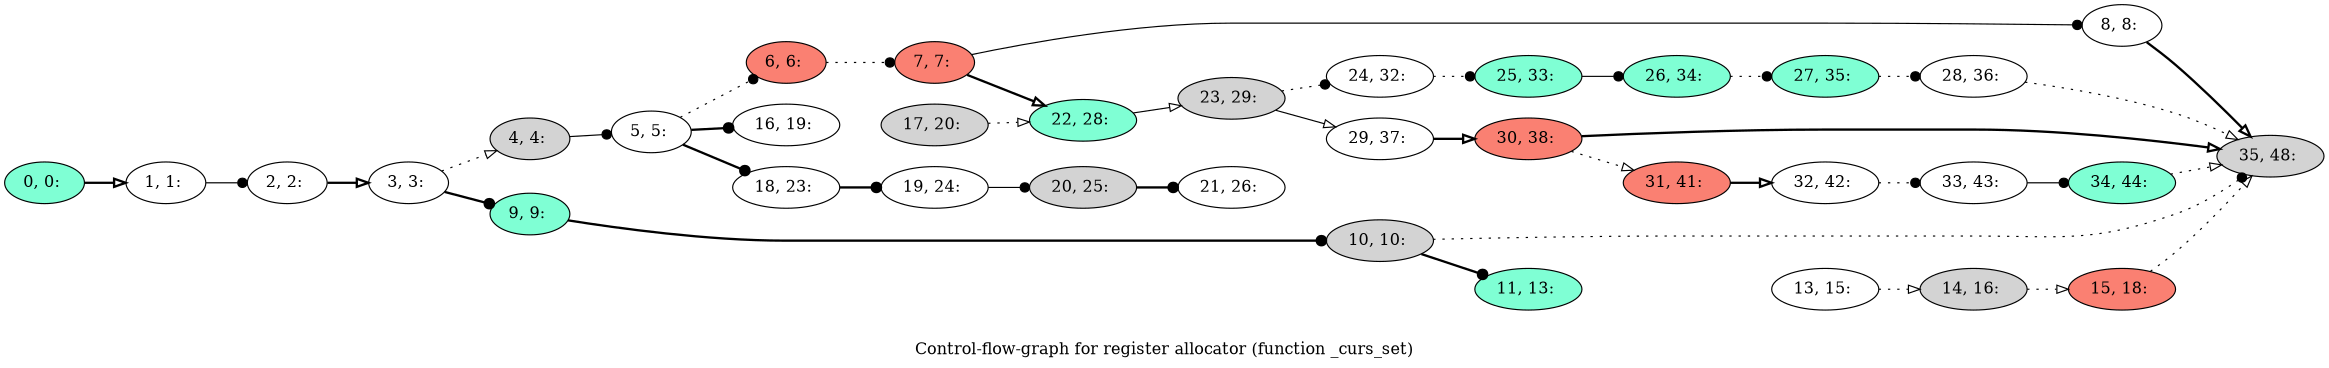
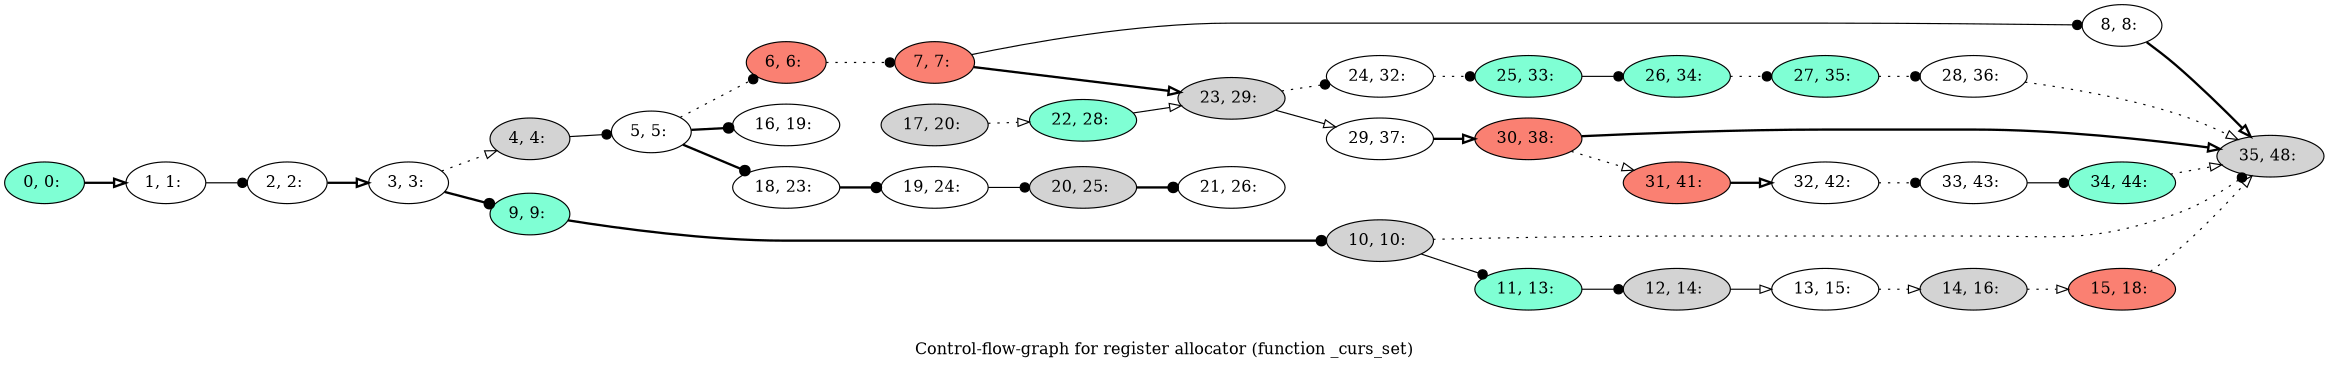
(1001, 88) -> (1071, 79)
(1450, 263) -> (1450, 263)
none -> (1677, 289)
